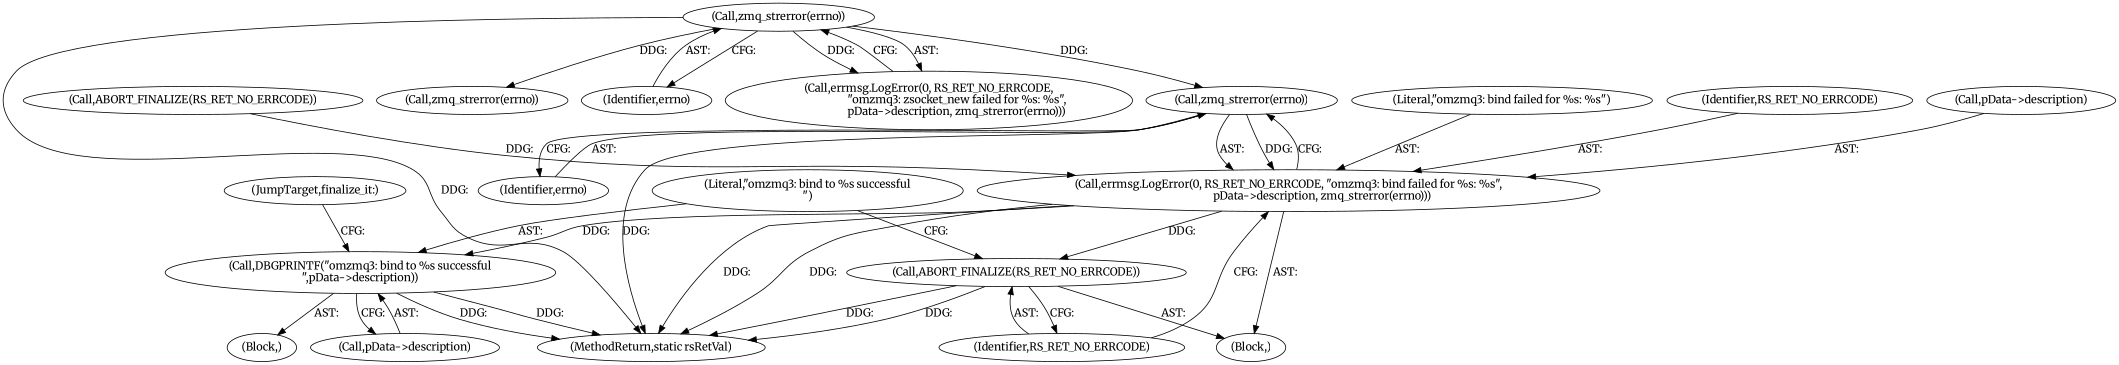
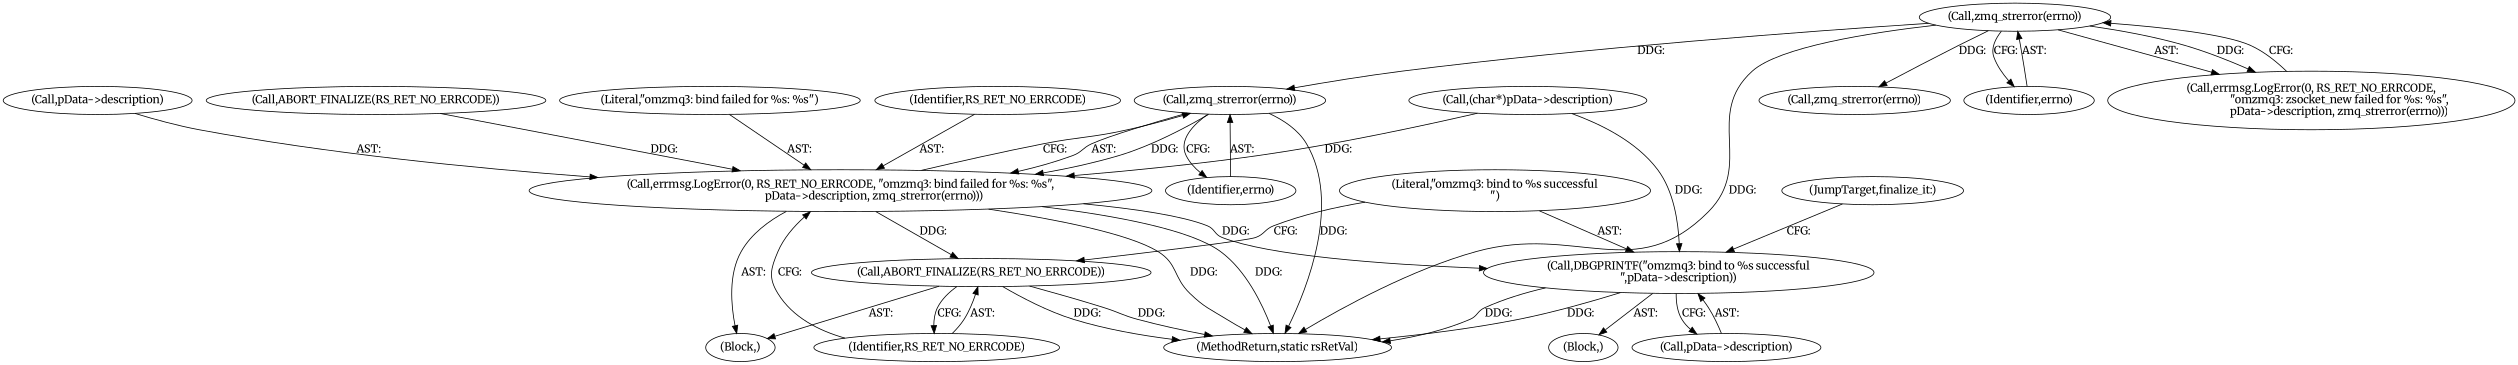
none -> (1528, 100)
